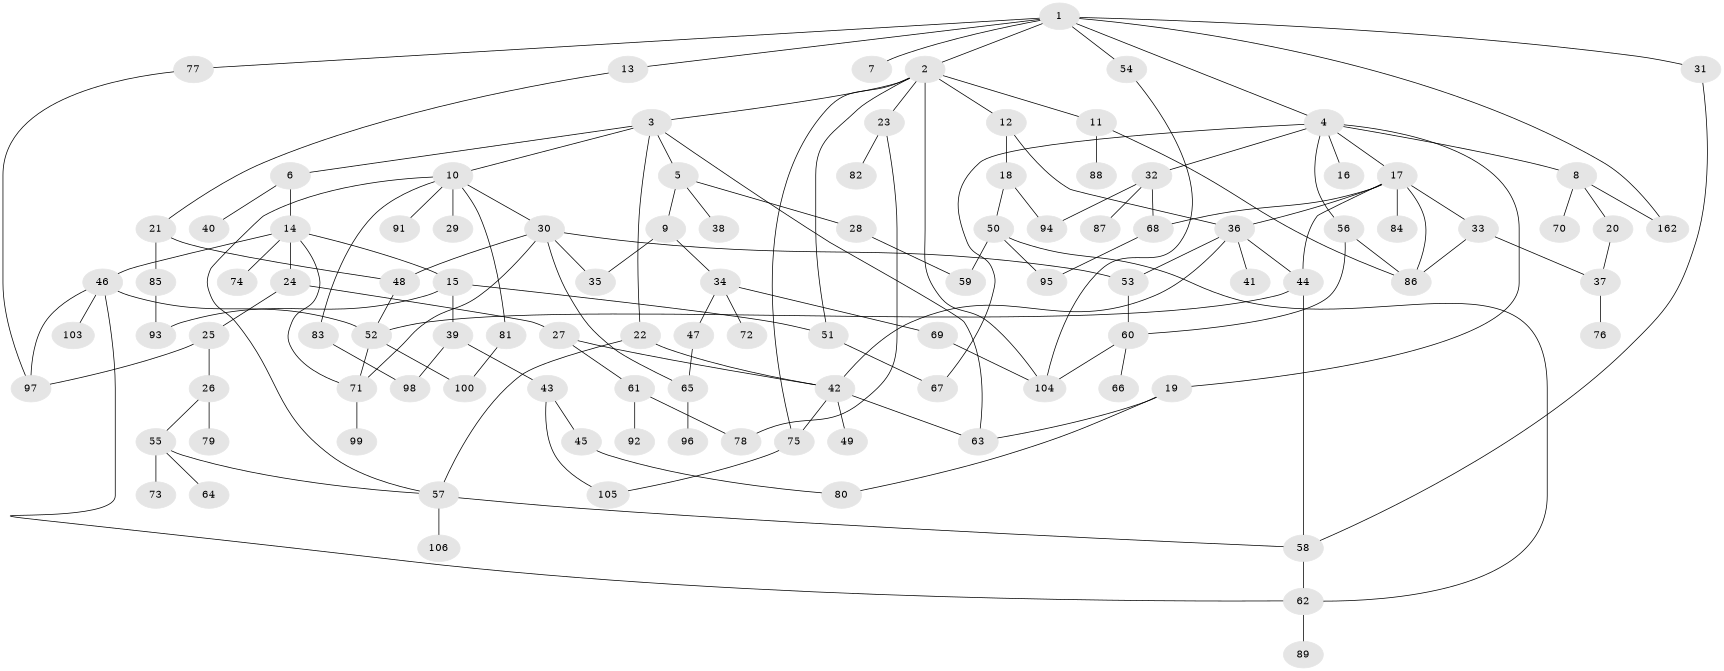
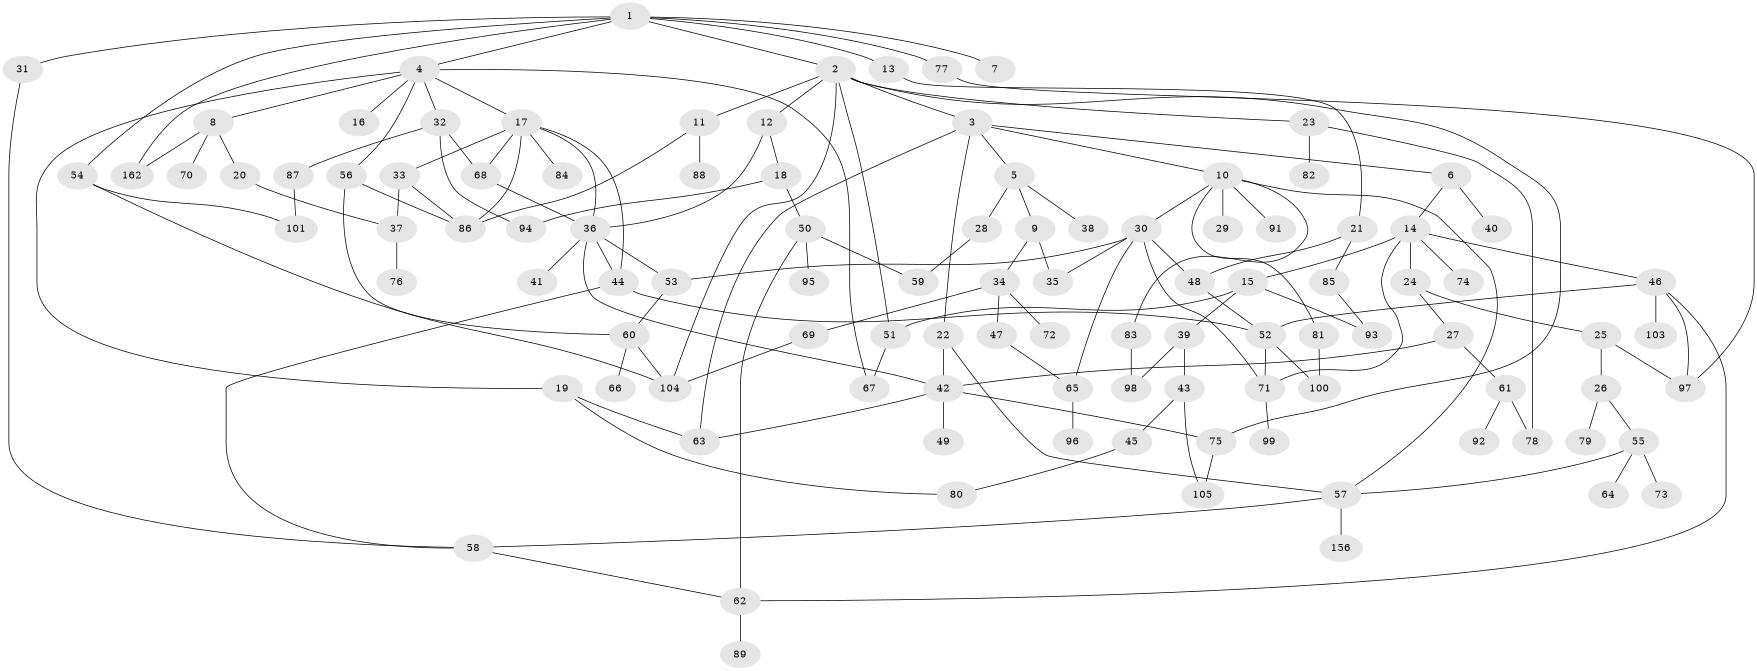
none -> (296, 229)
(1104, 254) -> (534, 202)
(439, 548) -> (1341, 548)
